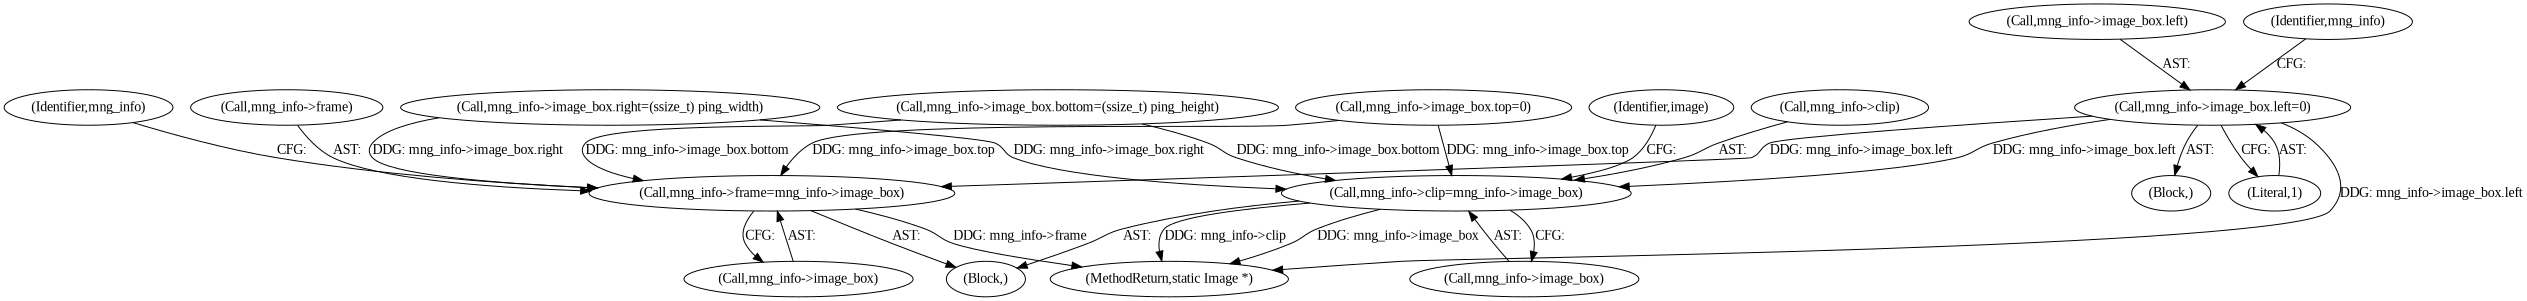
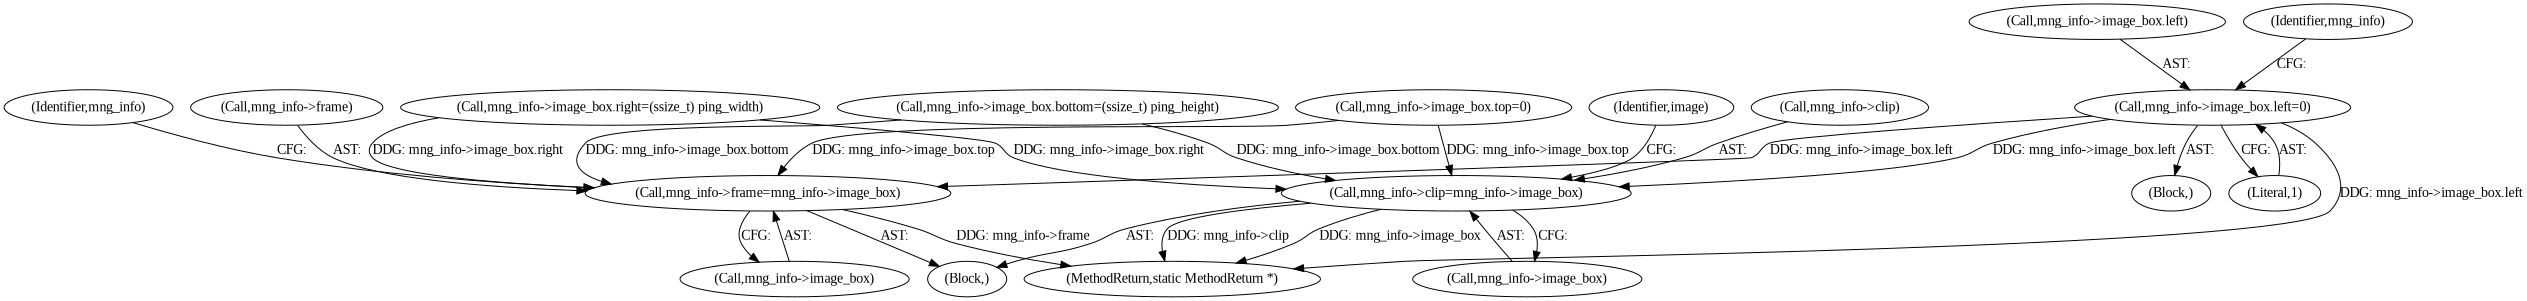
(1169, 279) -> (1172, 279)
